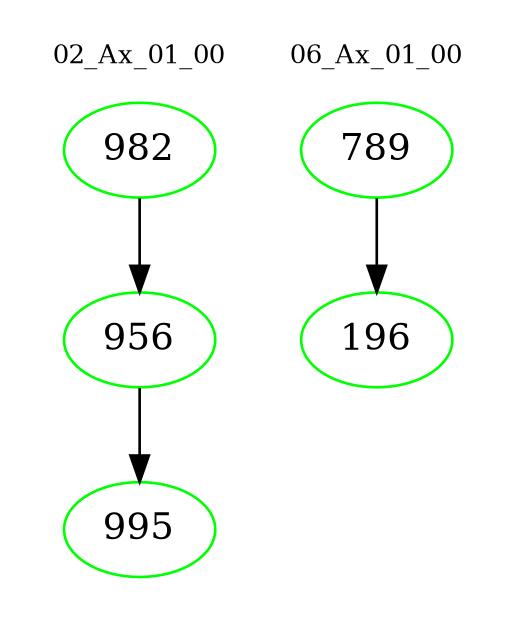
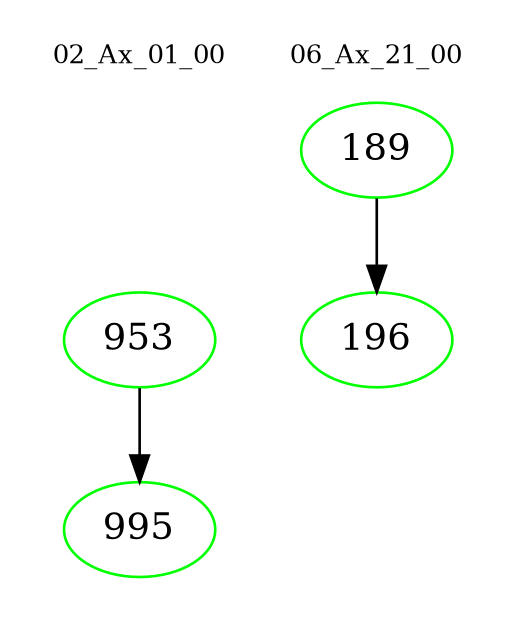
(377, 57) -> (377, 57)
(140, 150) -> none
(377, 150) -> (377, 150)
(140, 340) -> (140, 340)
